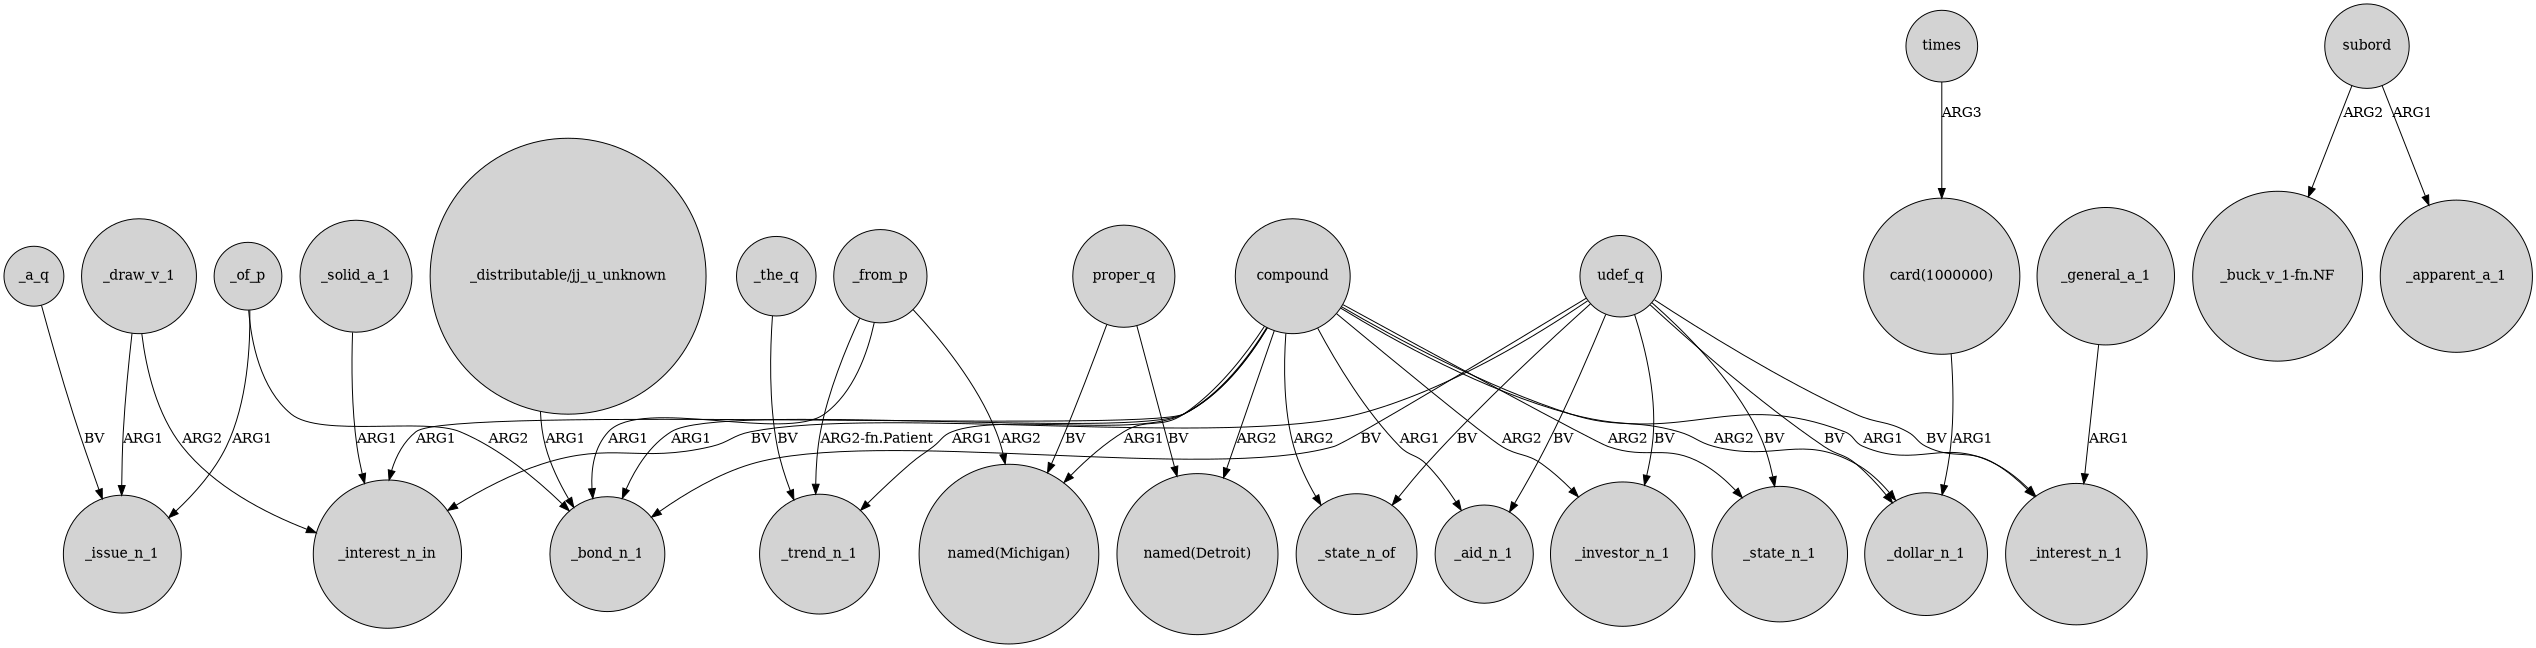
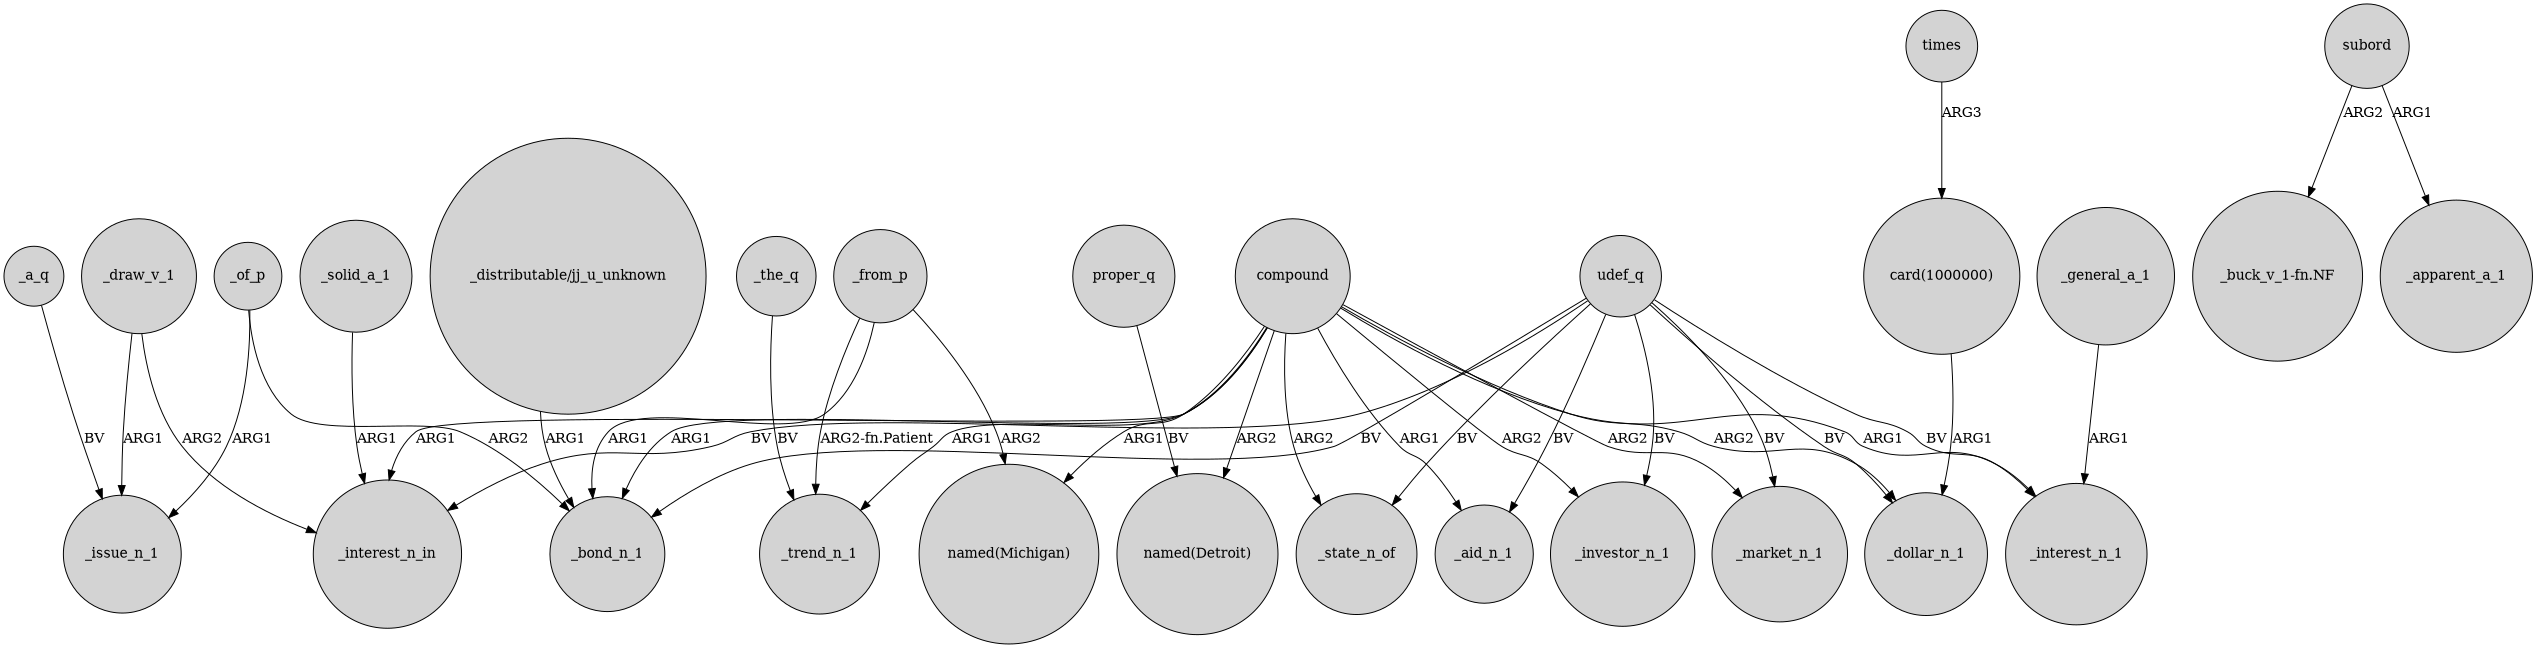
(1080, 395) -> none
(1780, 554) -> (1780, 554)
